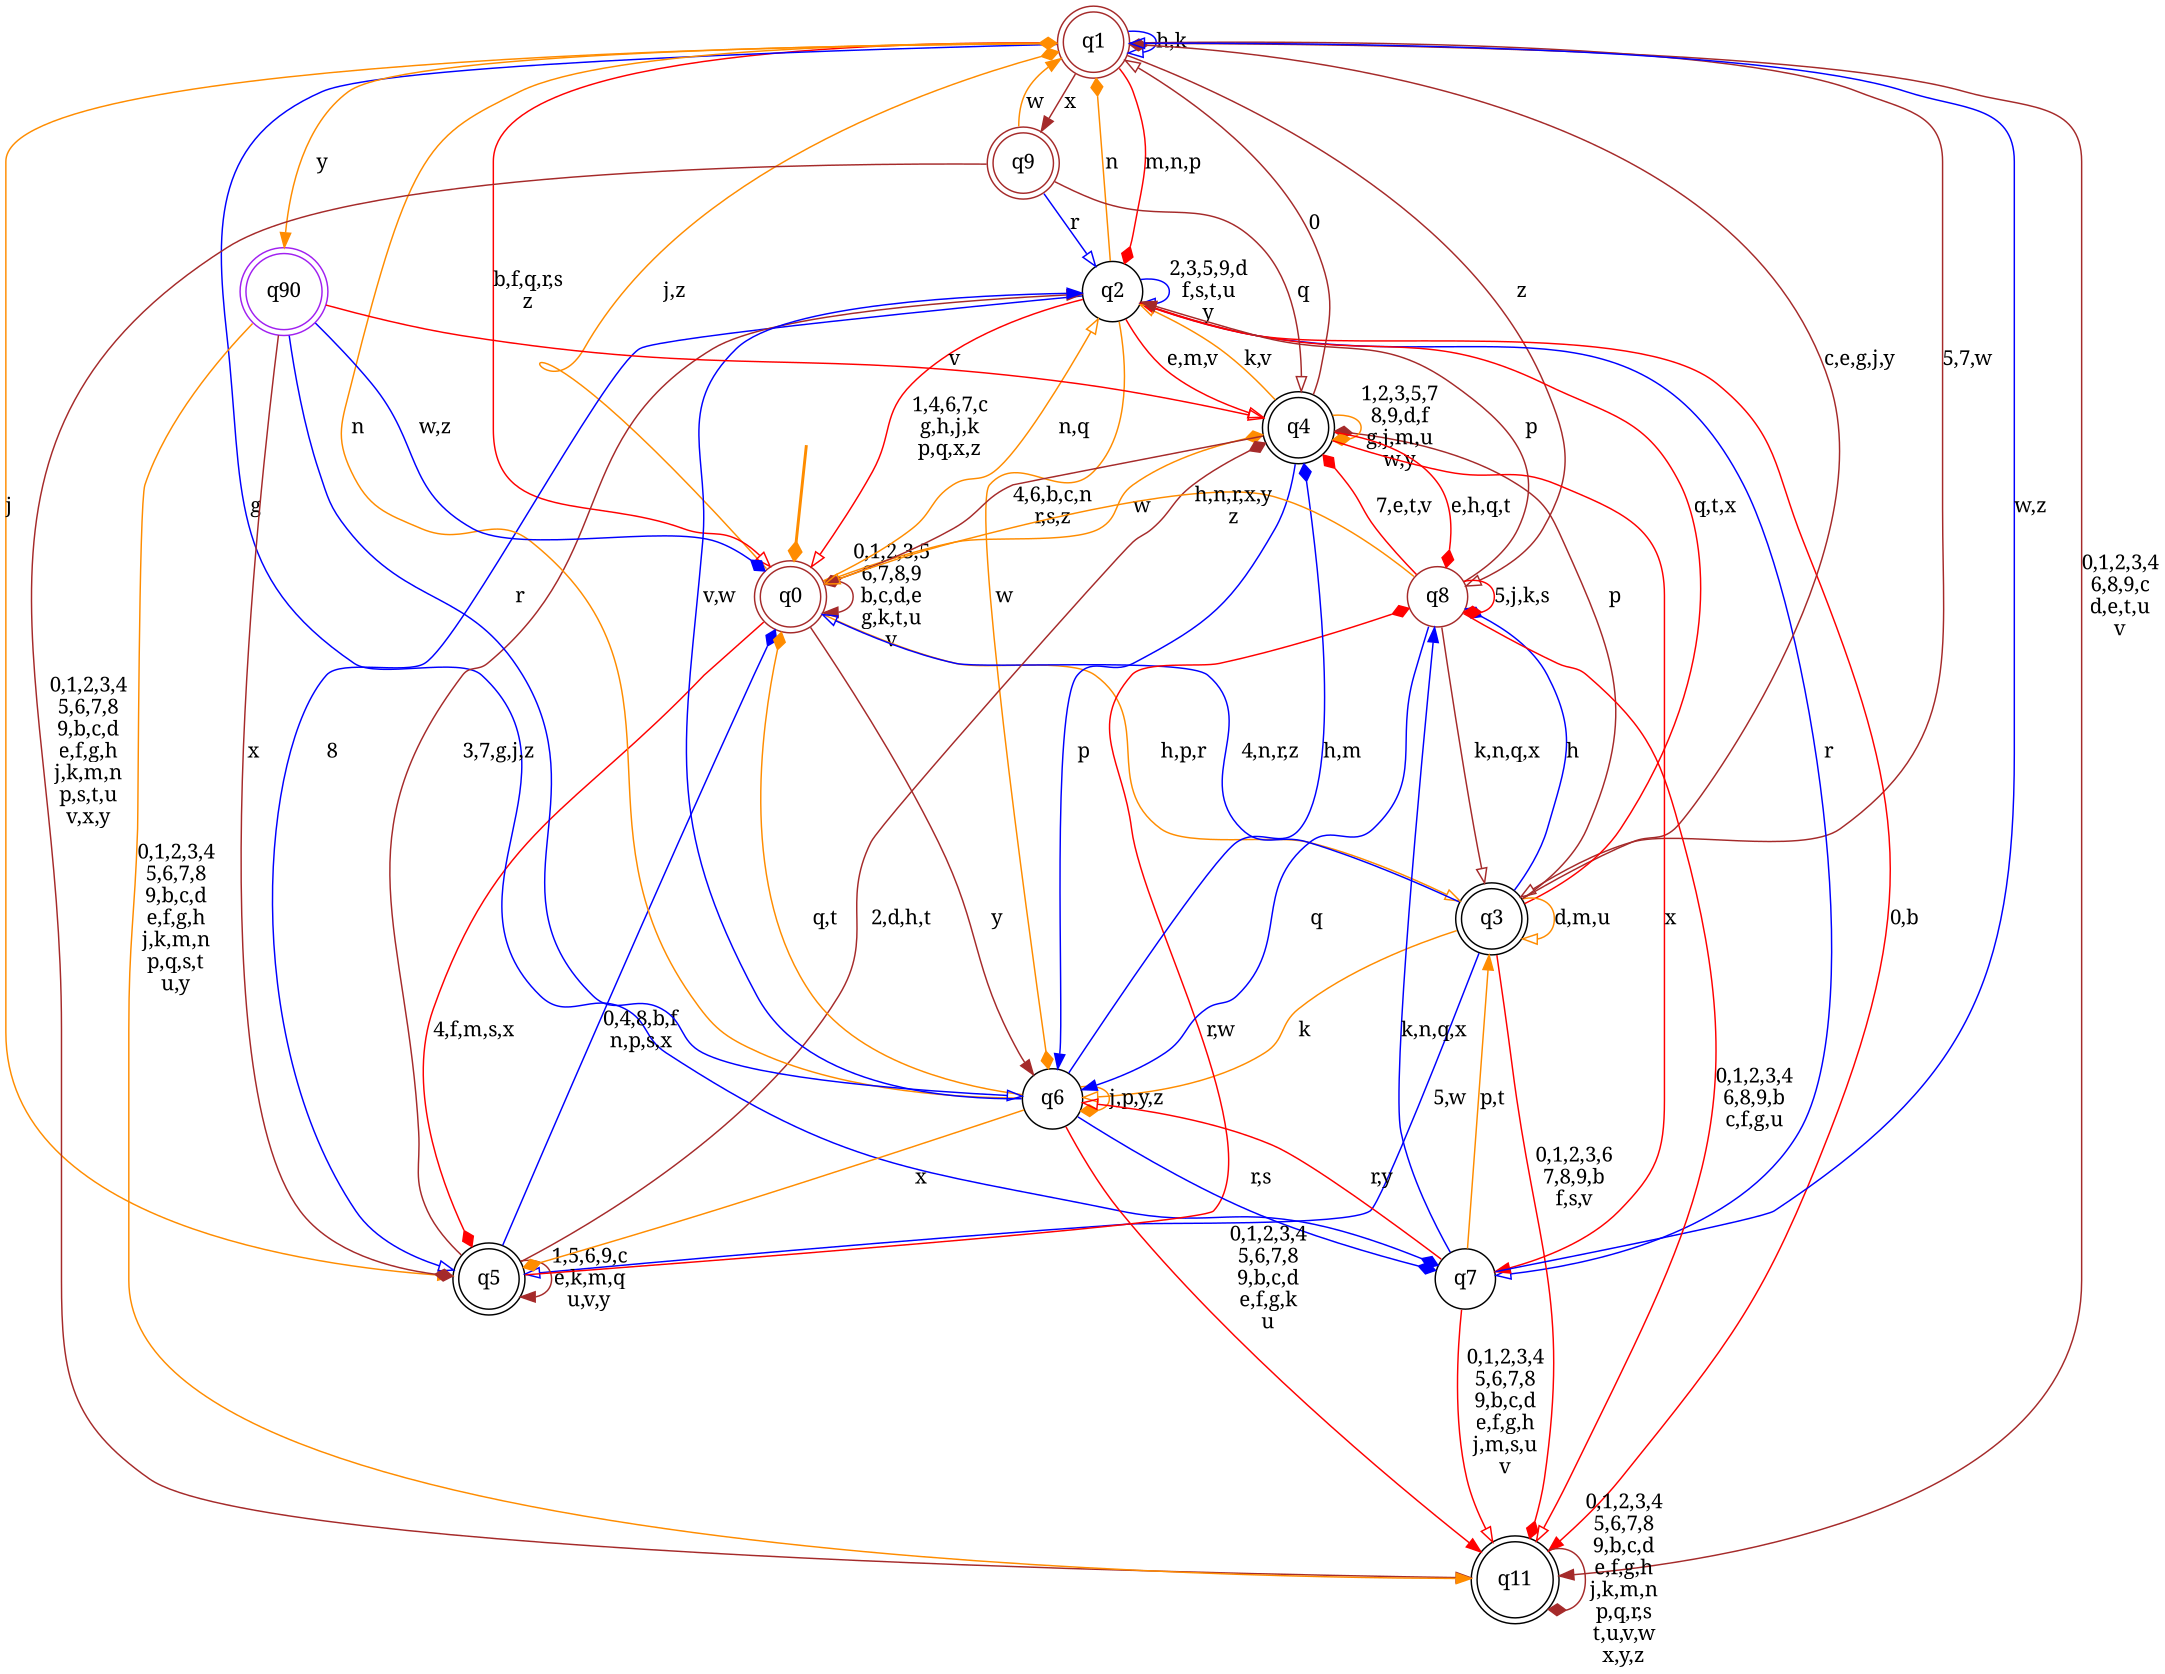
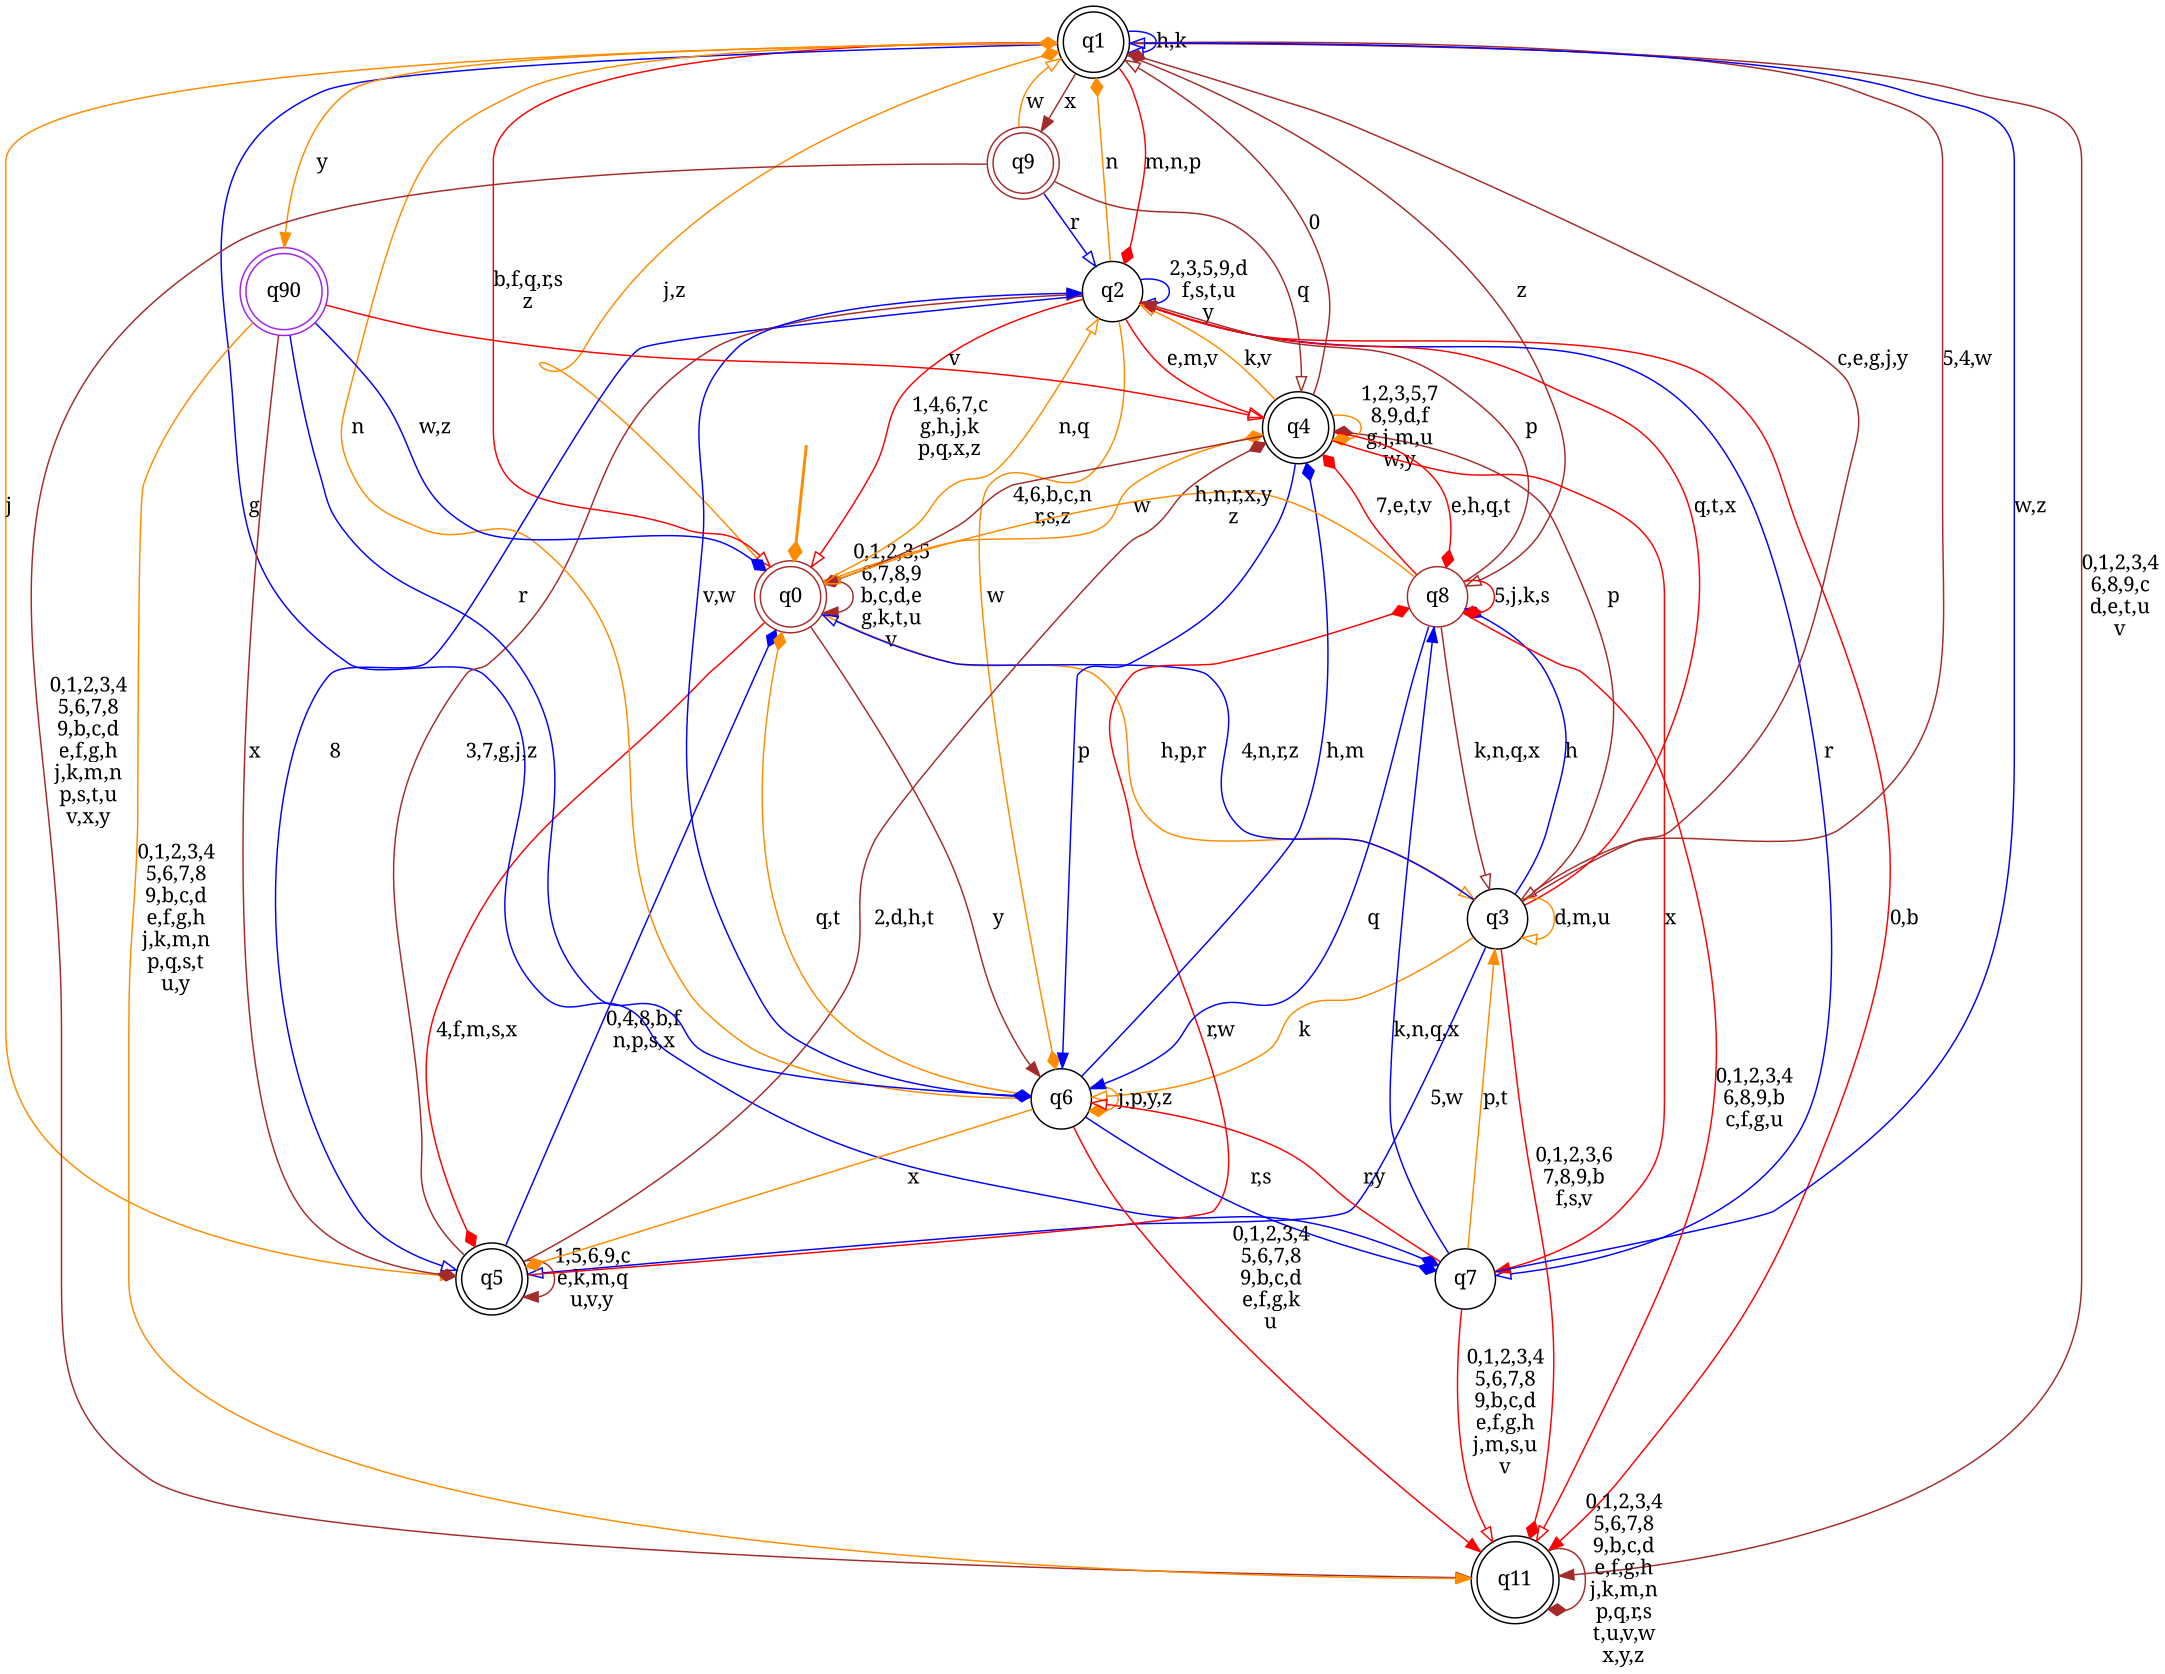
(1094, 42) -> (1094, 42)
(1026, 93) -> (1026, 93)
(1967, 360) -> (1967, 360)
(547, 843) -> (550, 842)
(1492, 919) -> (1498, 919)
